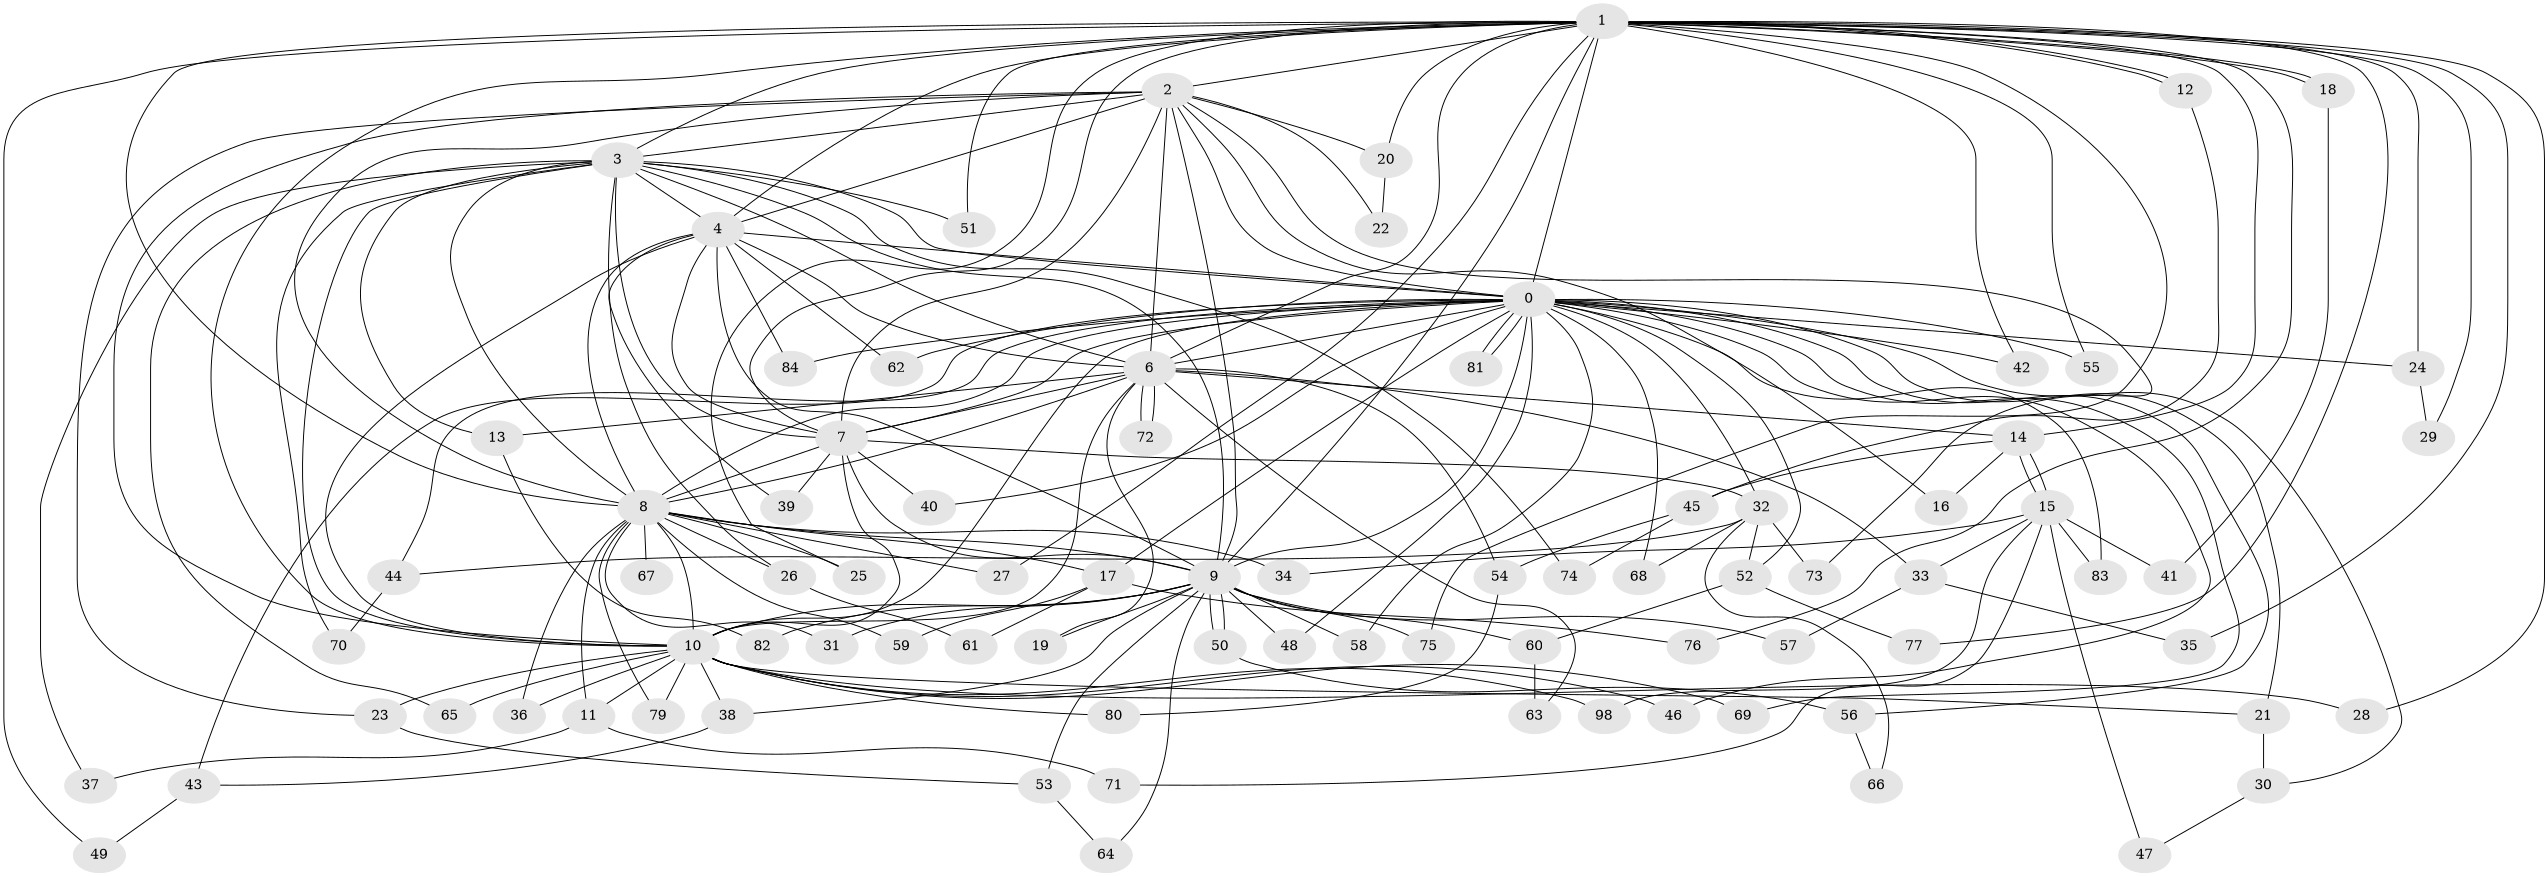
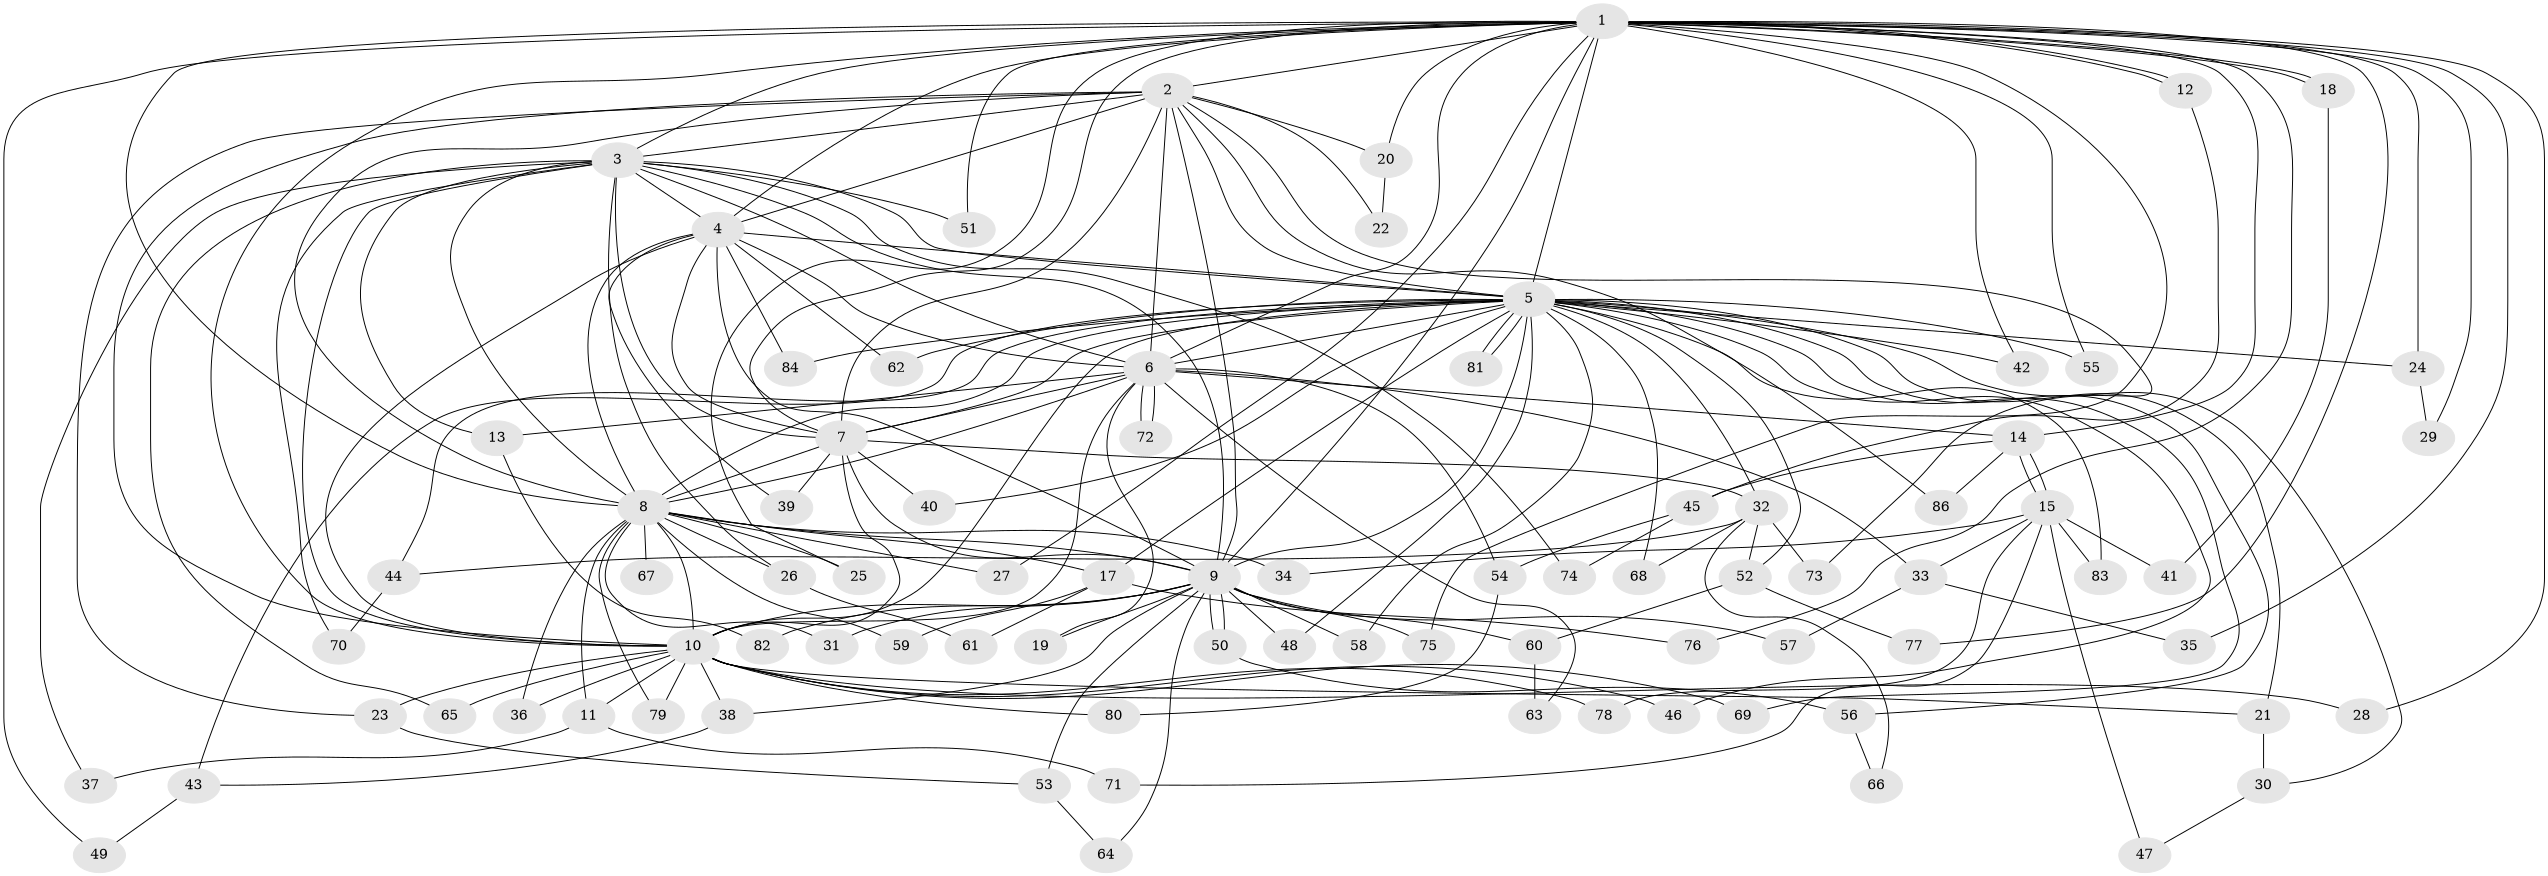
(1529, 299) -> (1529, 299)
(1941, 508) -> (1941, 508)
(1604, 716) -> (1604, 716)
